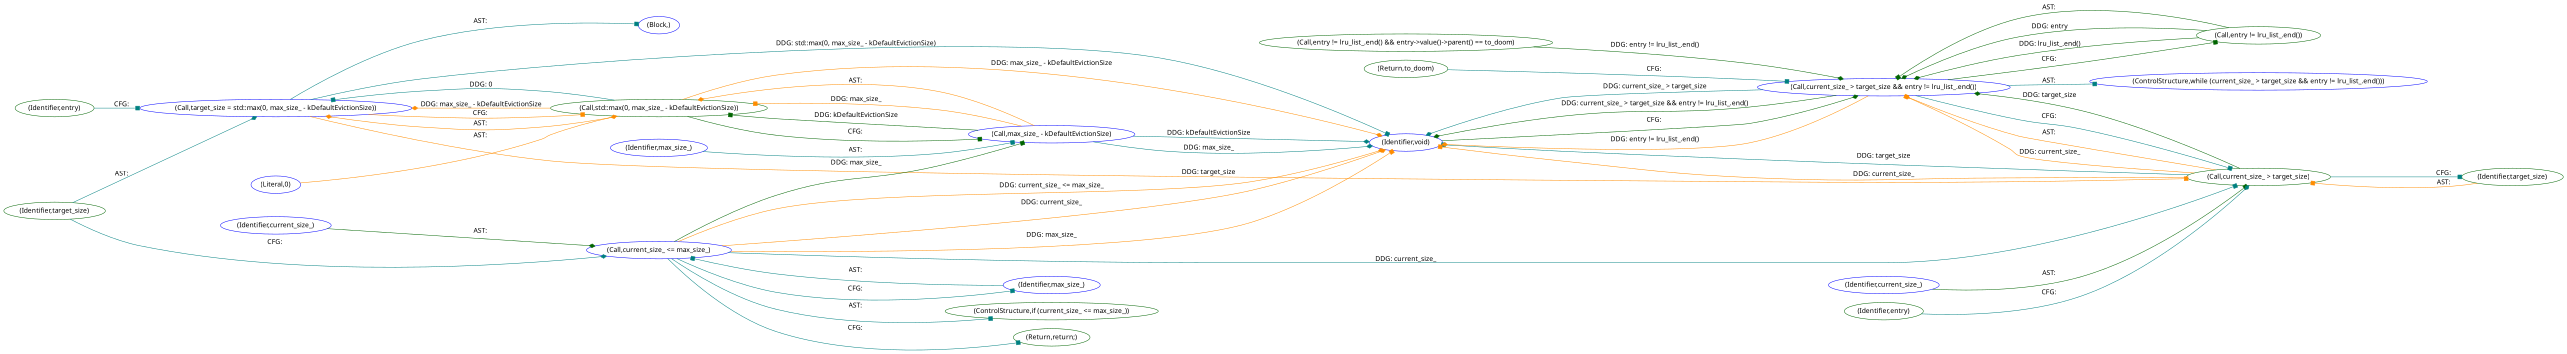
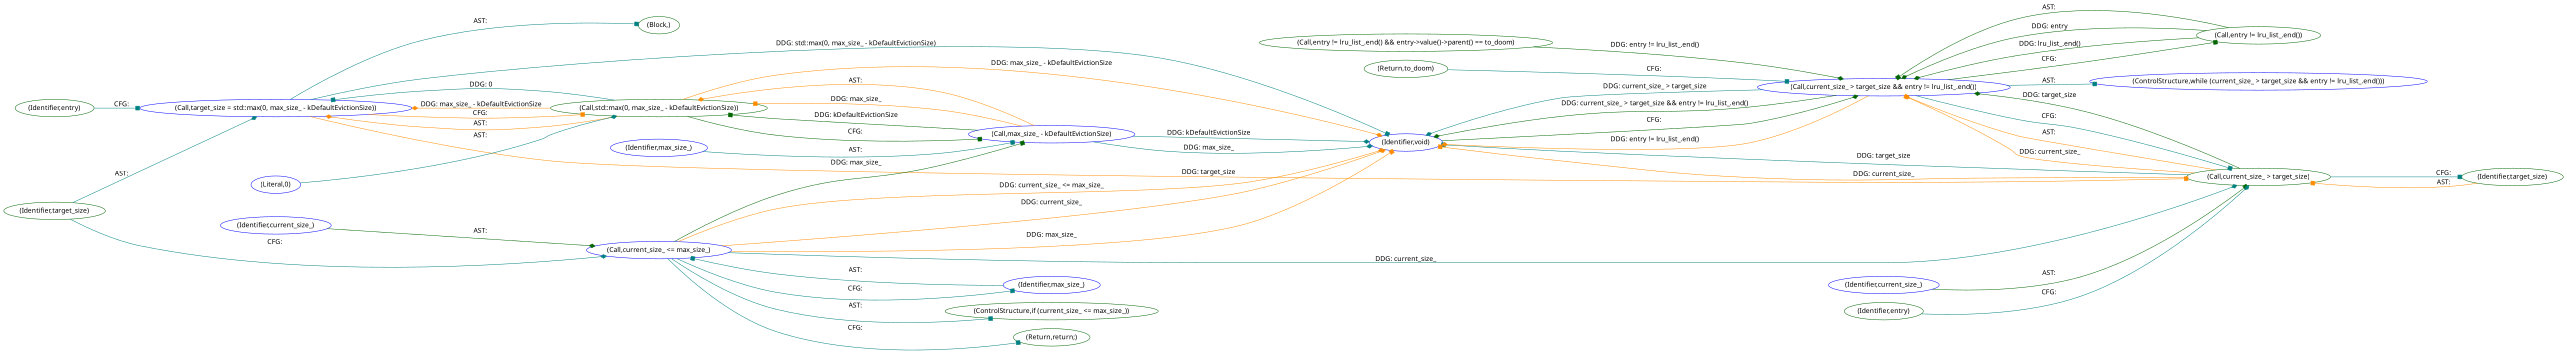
(659, 25) -> (659, 25)
(458, 161) -> (458, 161)
(1485, 263) -> (1485, 263)
